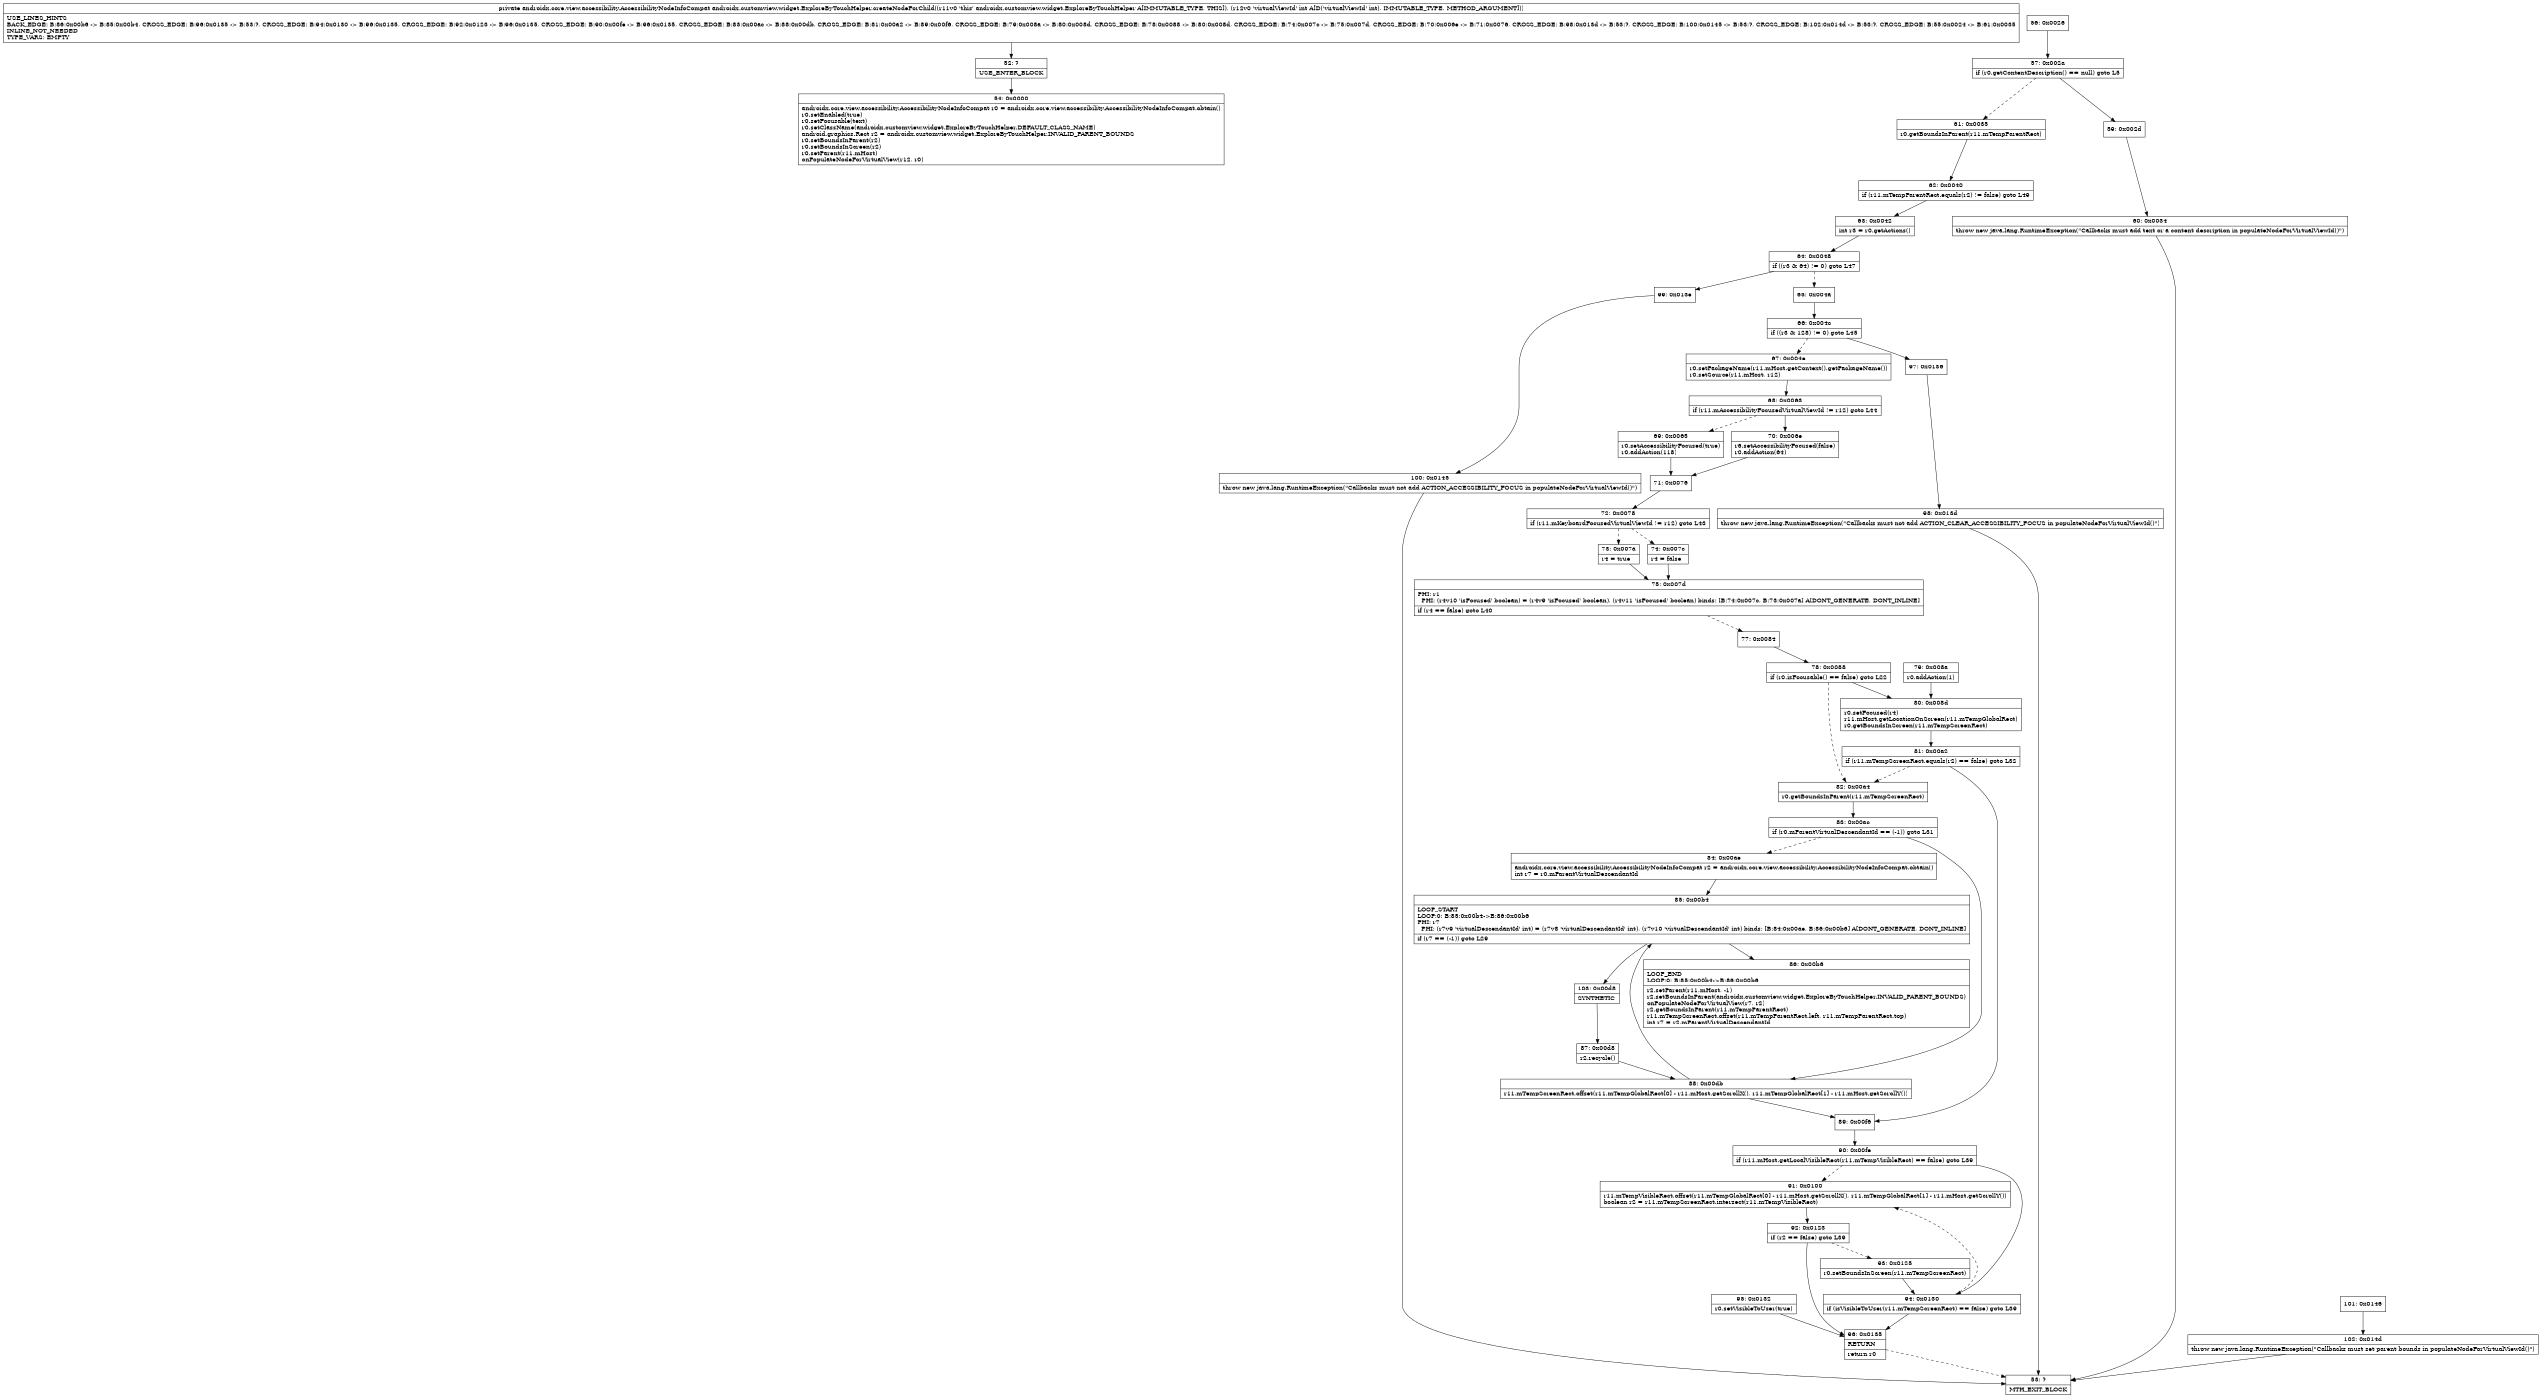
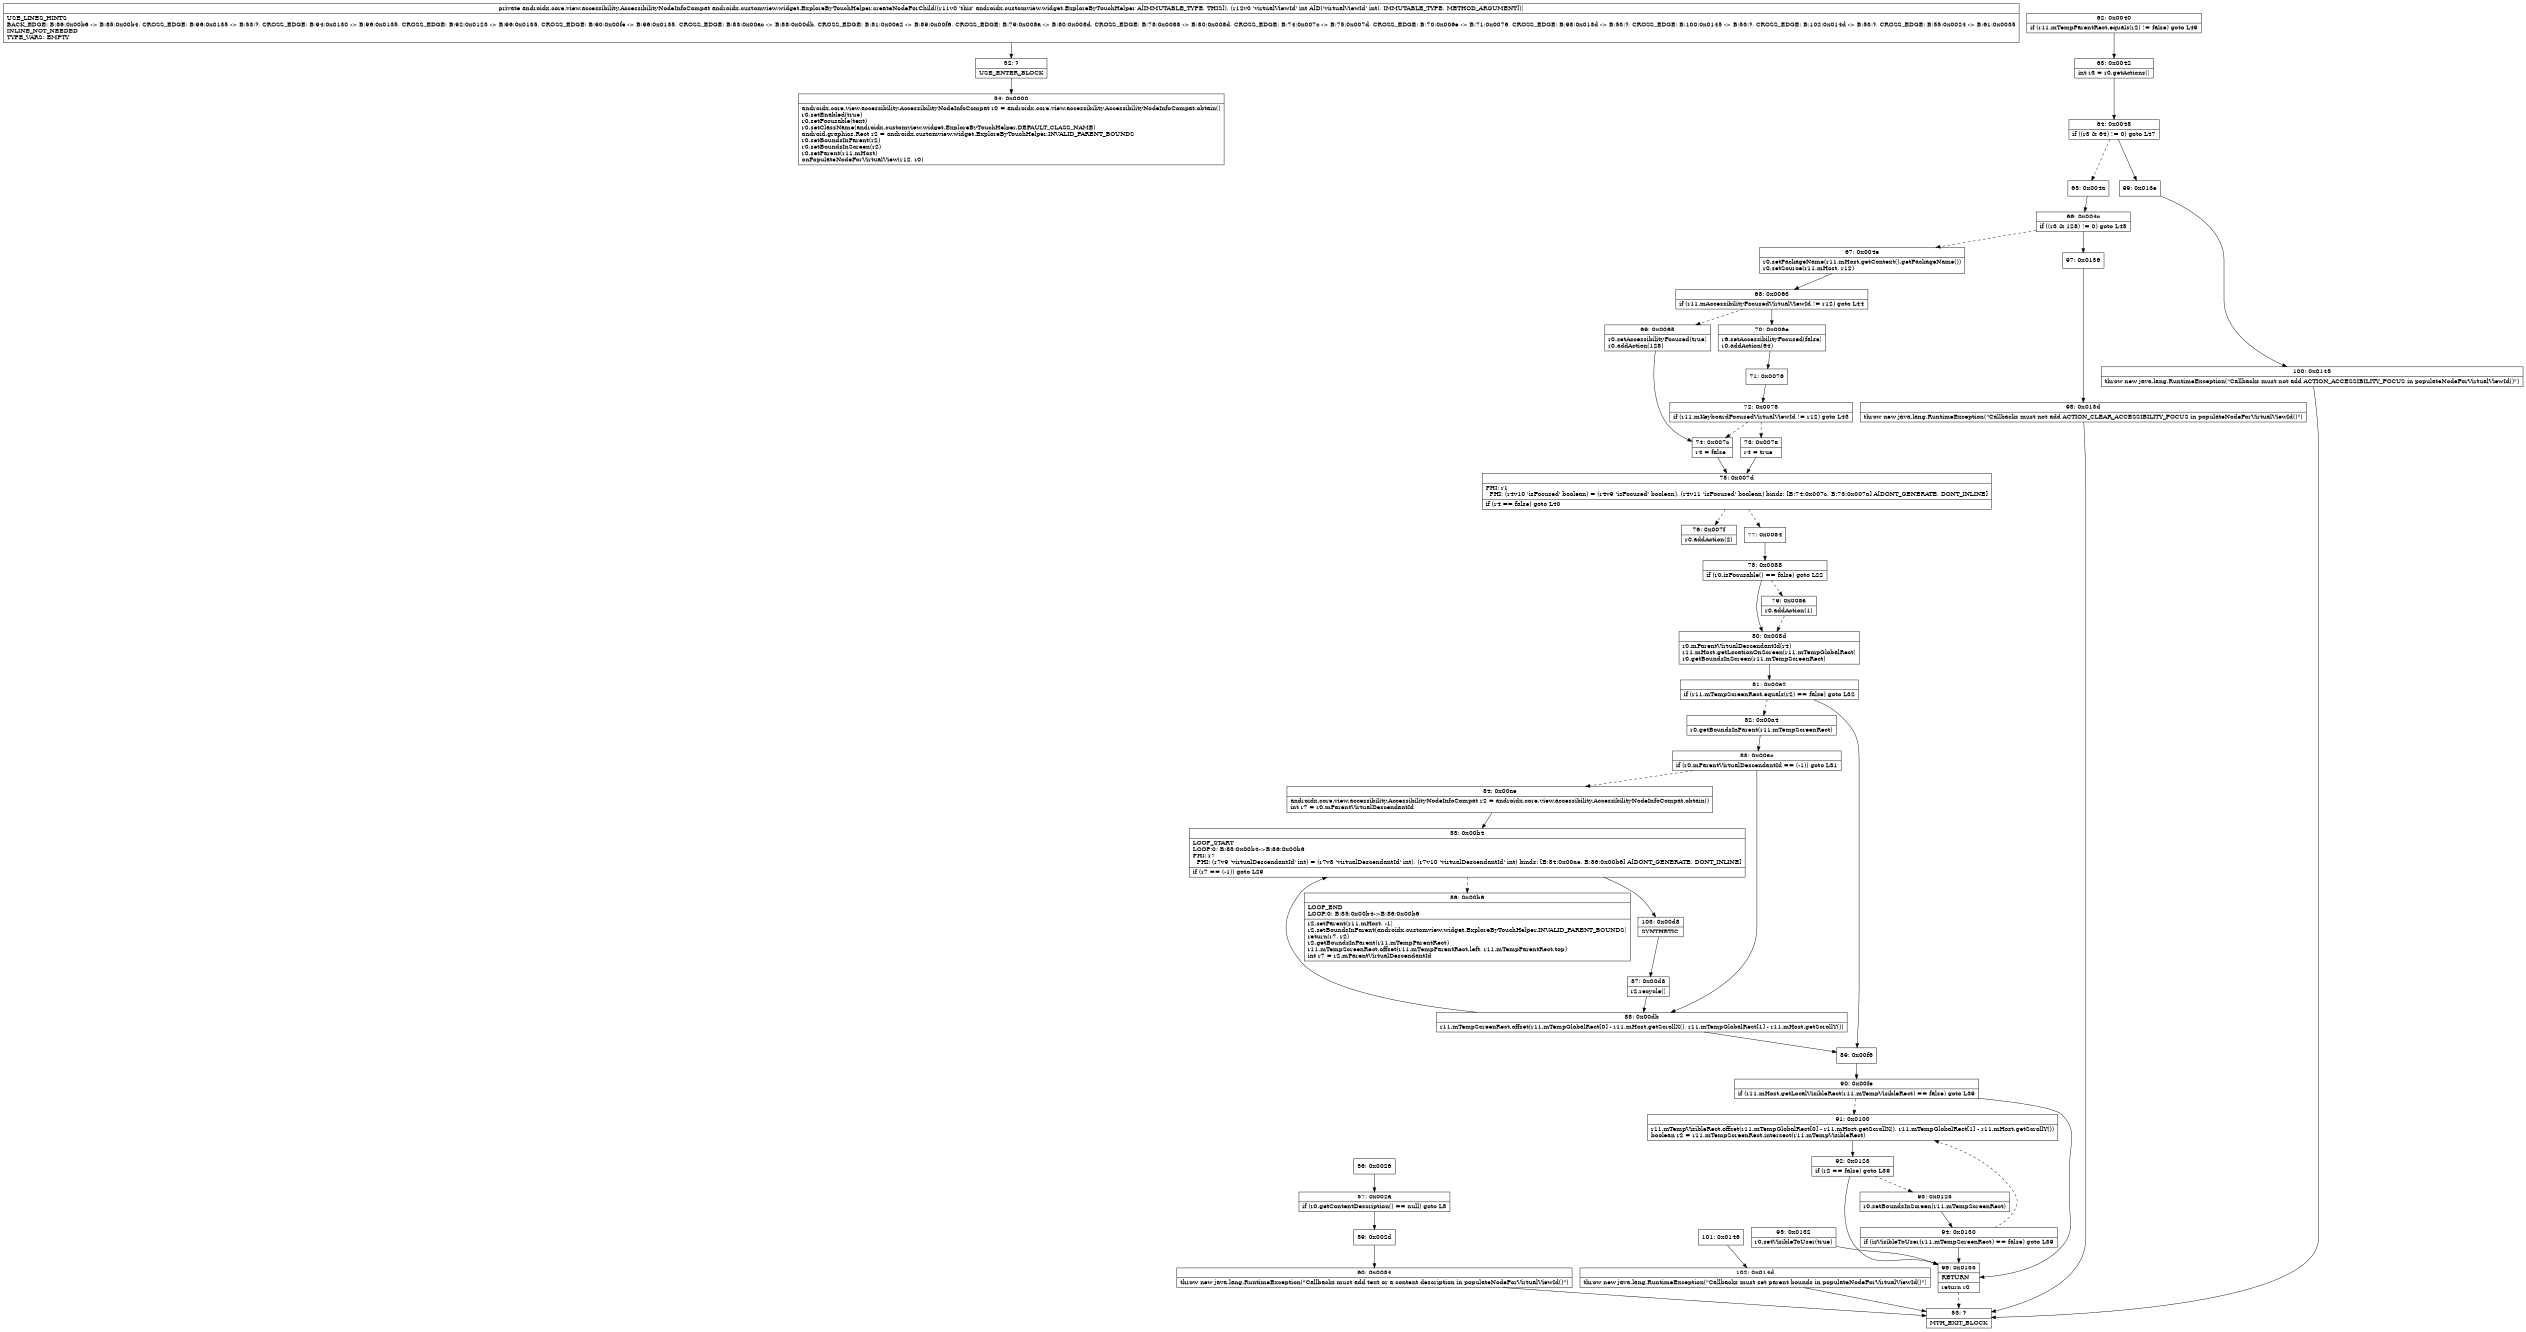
(1971, 129) -> none
(1649, 452) -> (1636, 346)
(1671, 464) -> (1657, 402)
none -> (1709, 535)
(1931, 688) -> (1782, 622)
(1871, 713) -> (1737, 646)
(1831, 732) -> (1776, 586)
(1740, 951) -> (1467, 883)
(1706, 1003) -> (1328, 937)
(2017, 1226) -> (2070, 1180)
